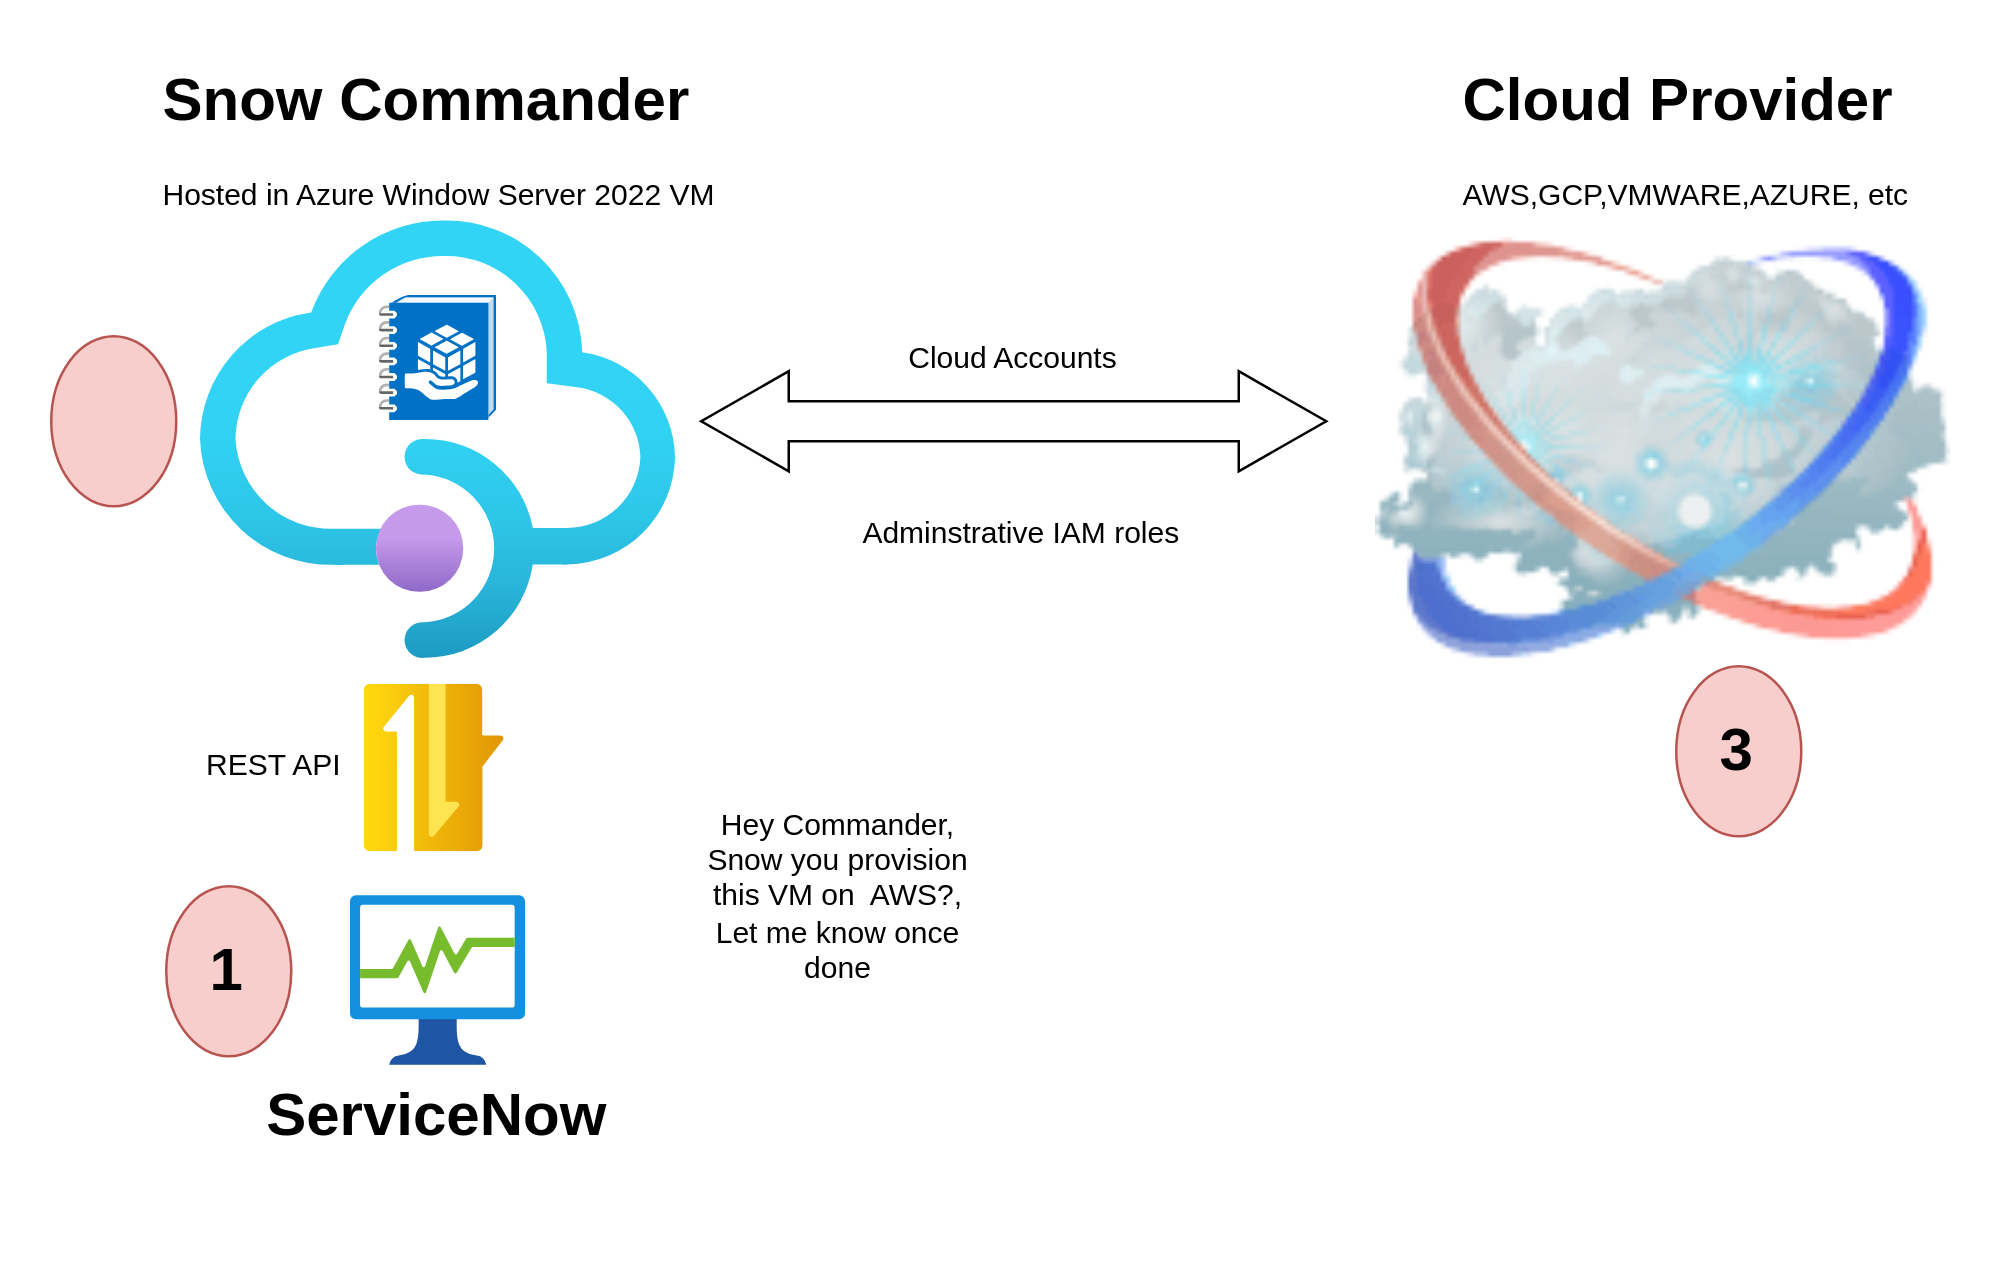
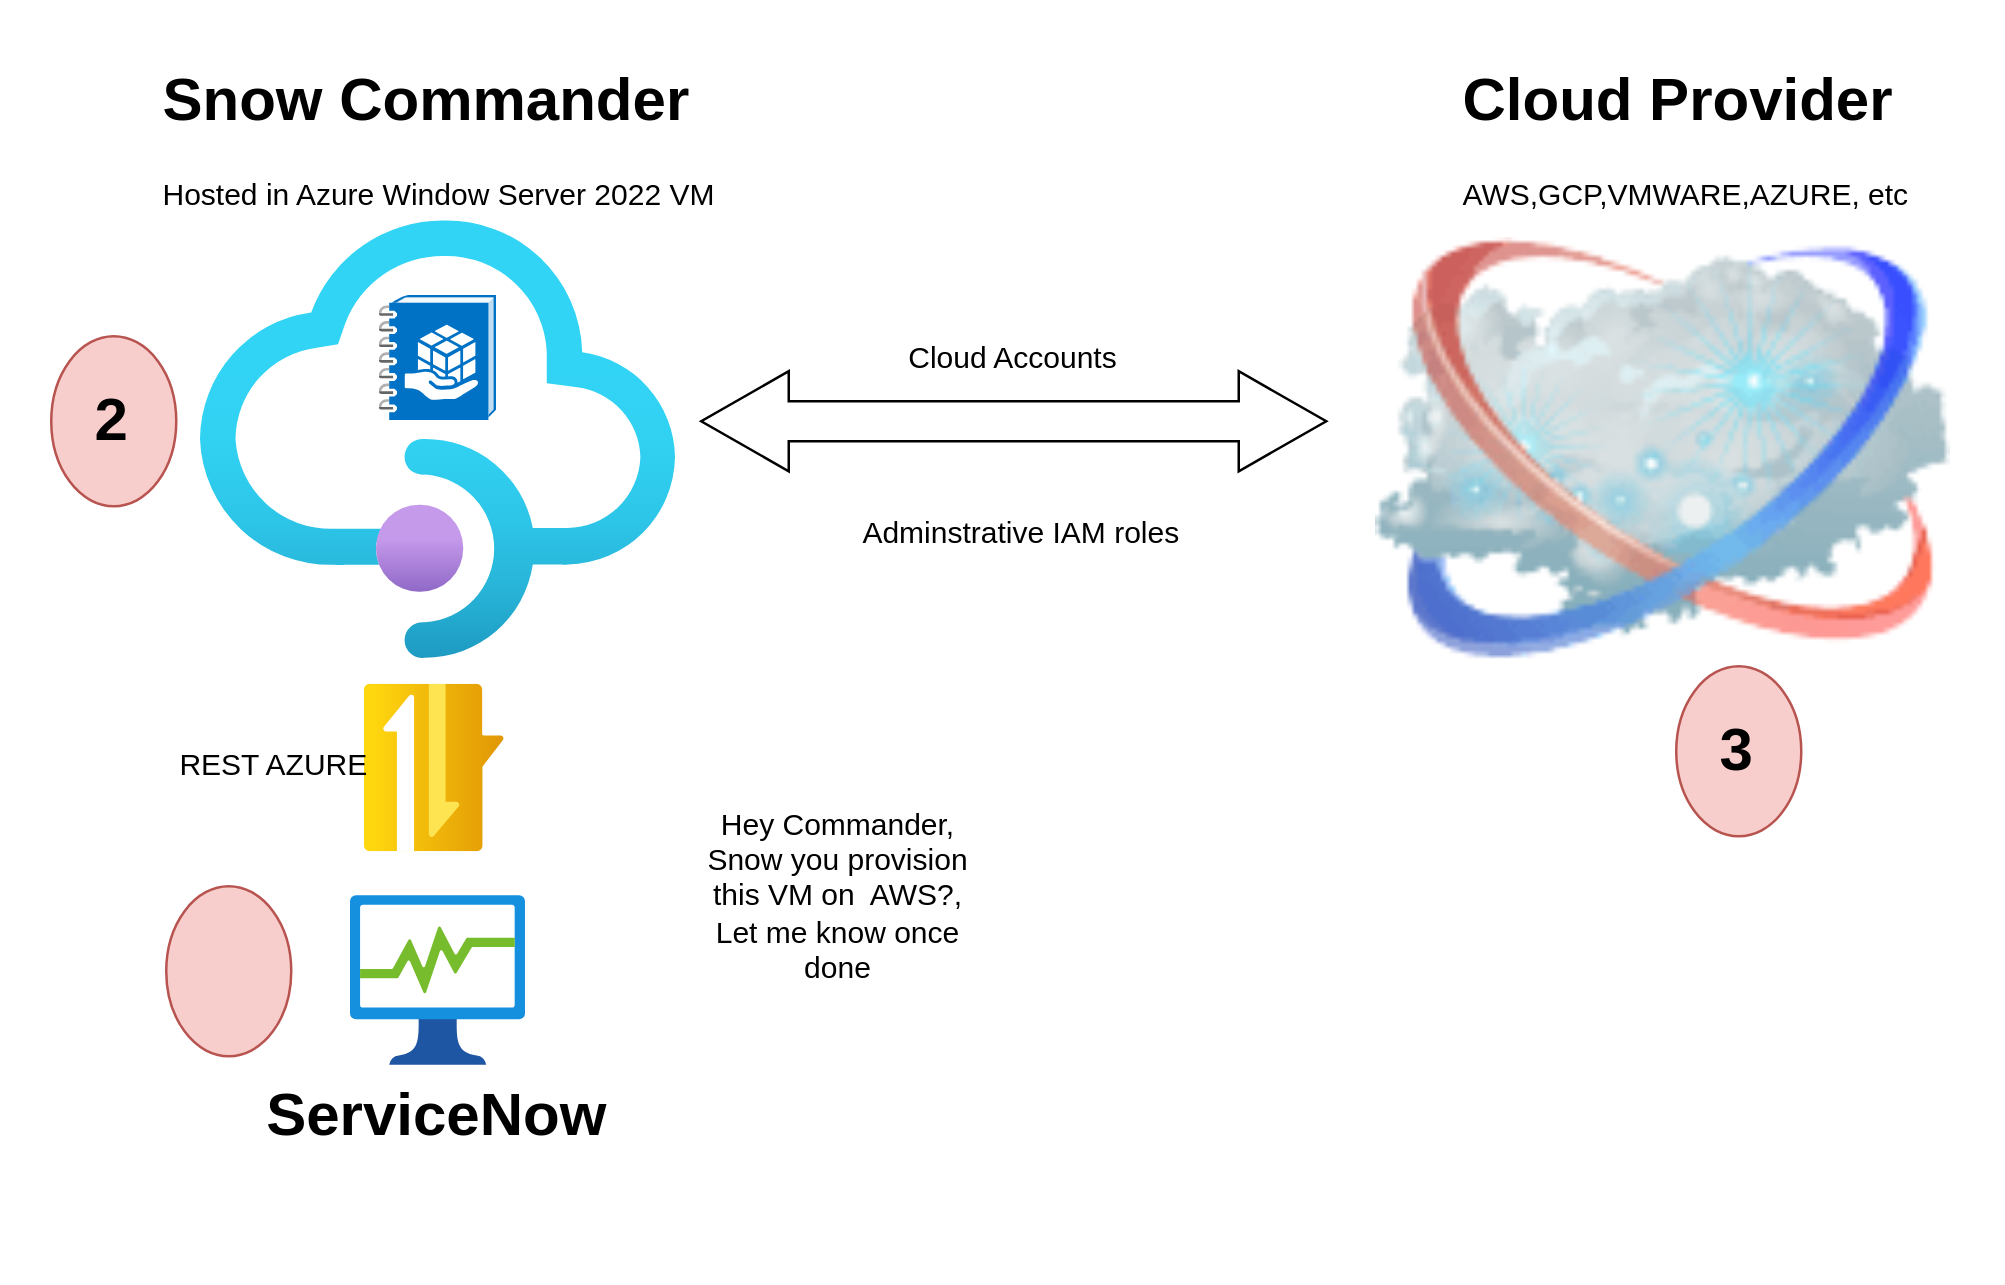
none -> (111, 421)
(279, 766) -> (279, 766)
(226, 971) -> none
